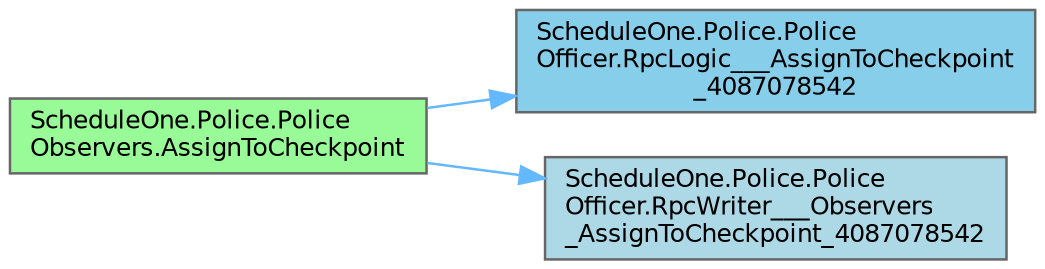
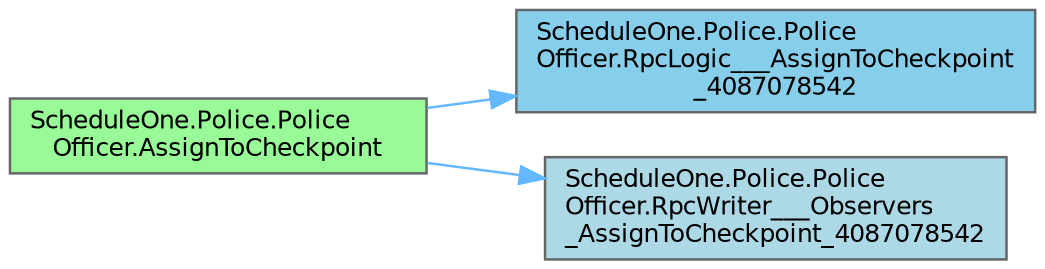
(218, 136) -> (218, 136)
